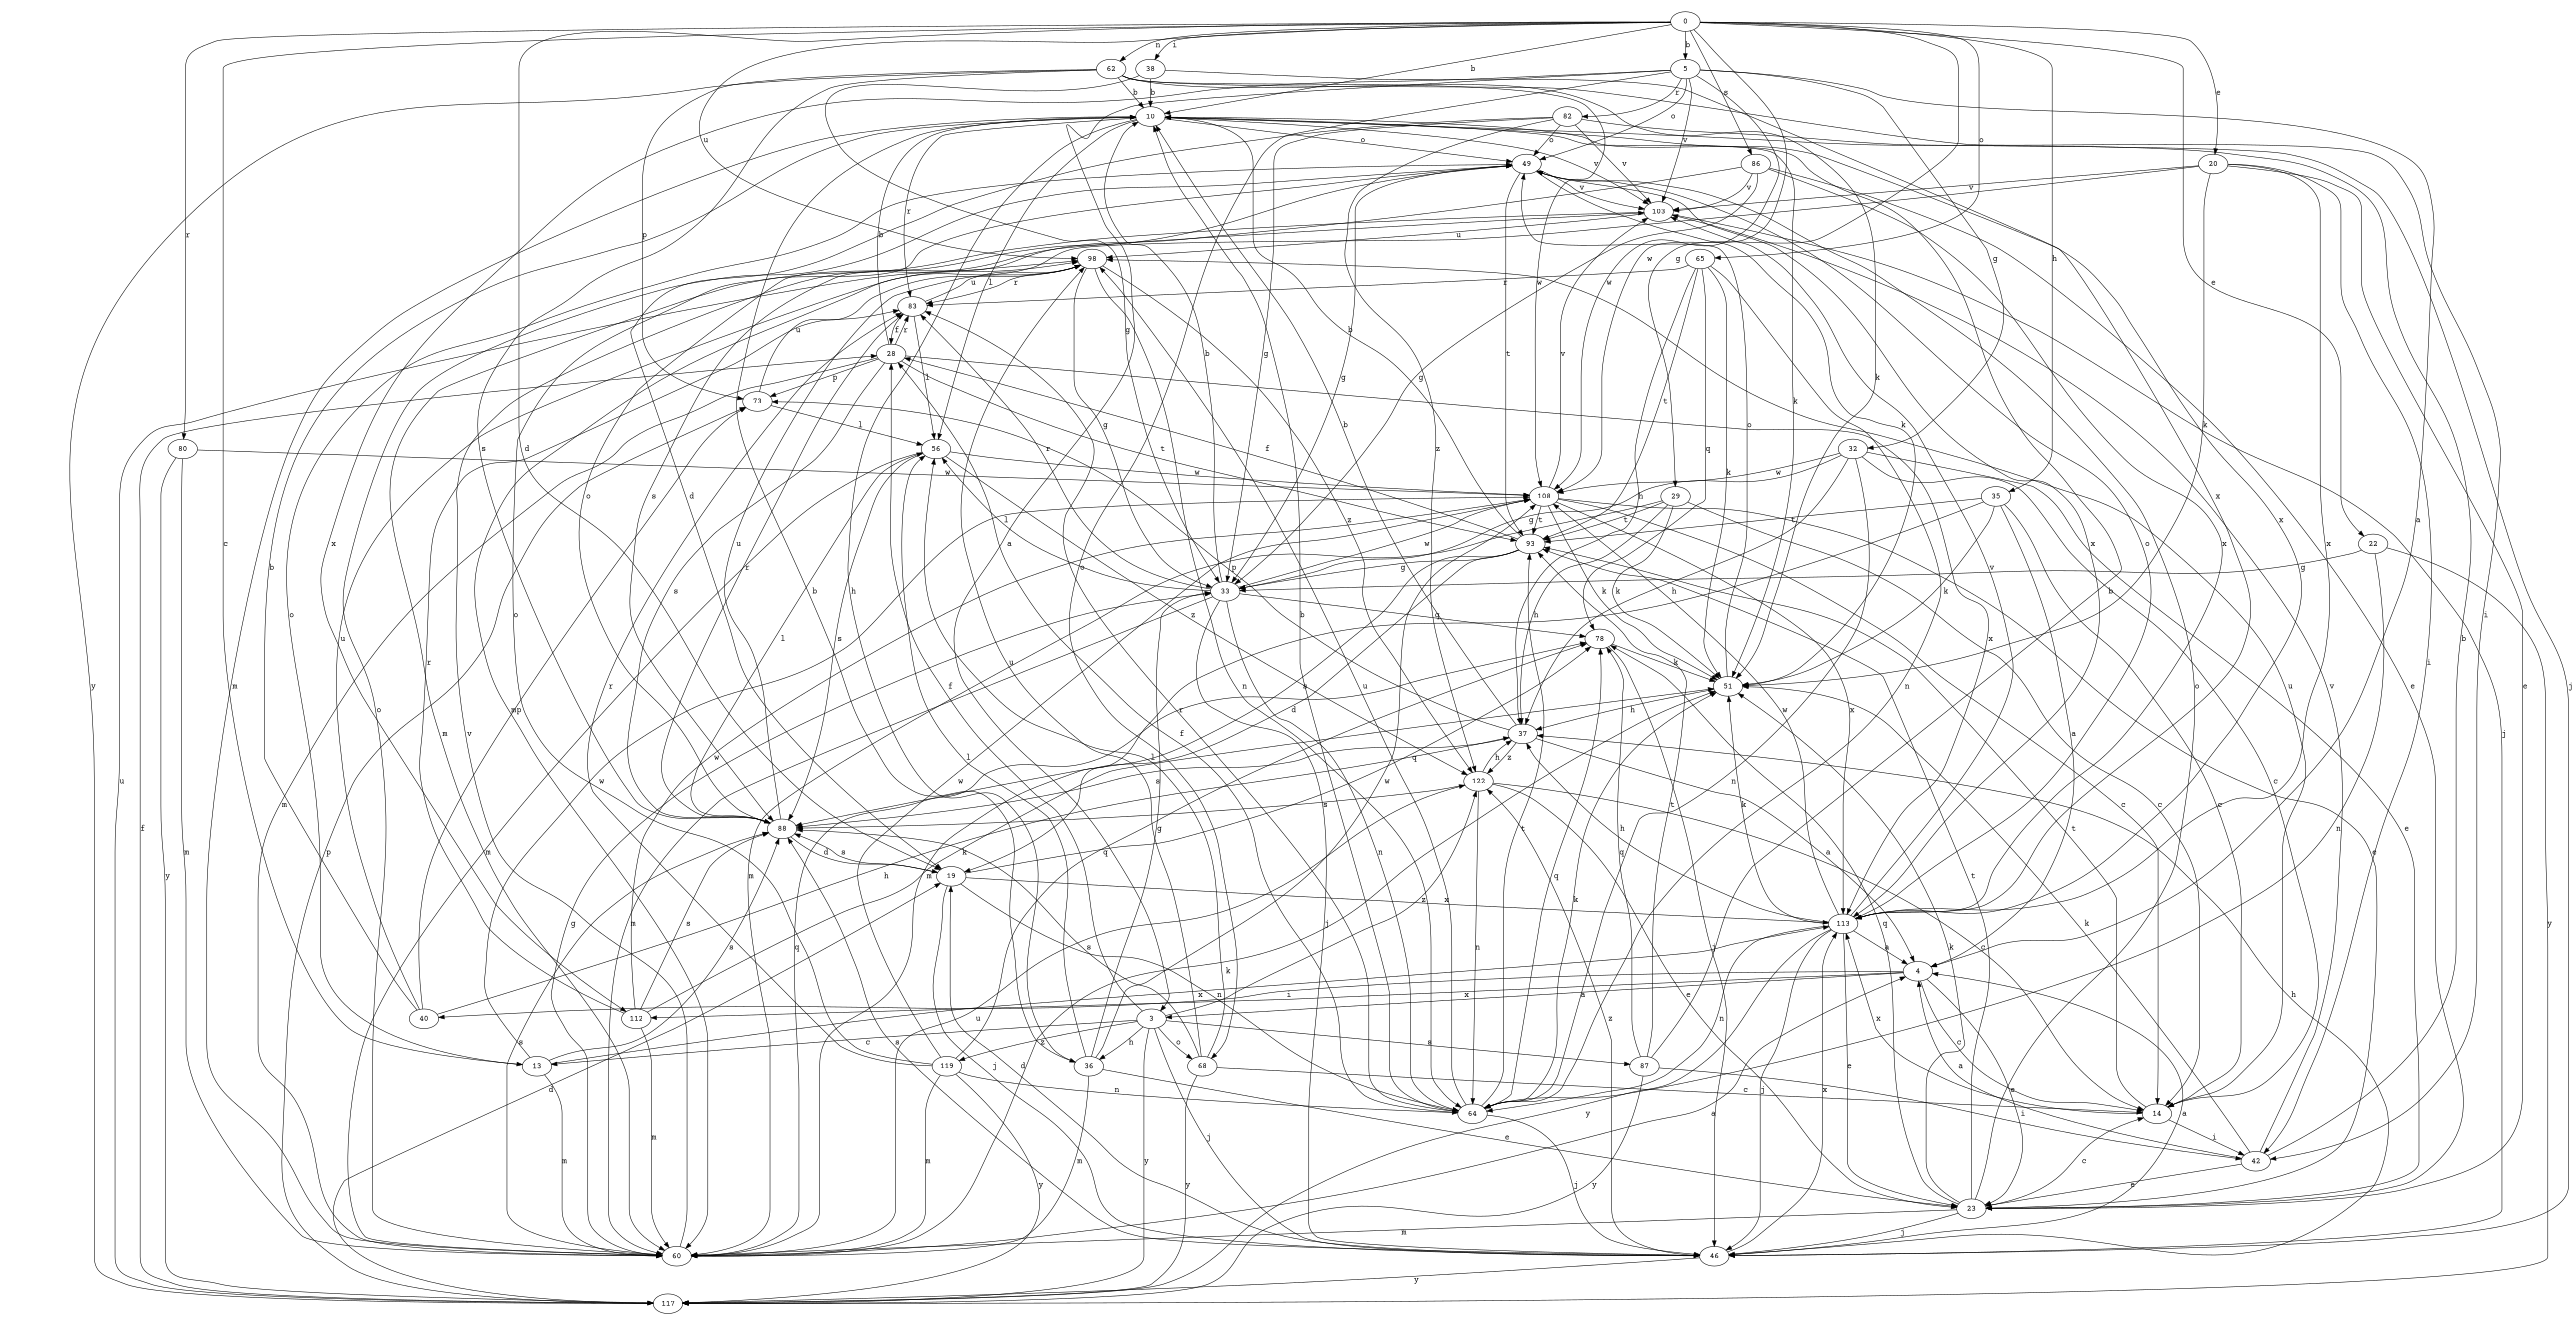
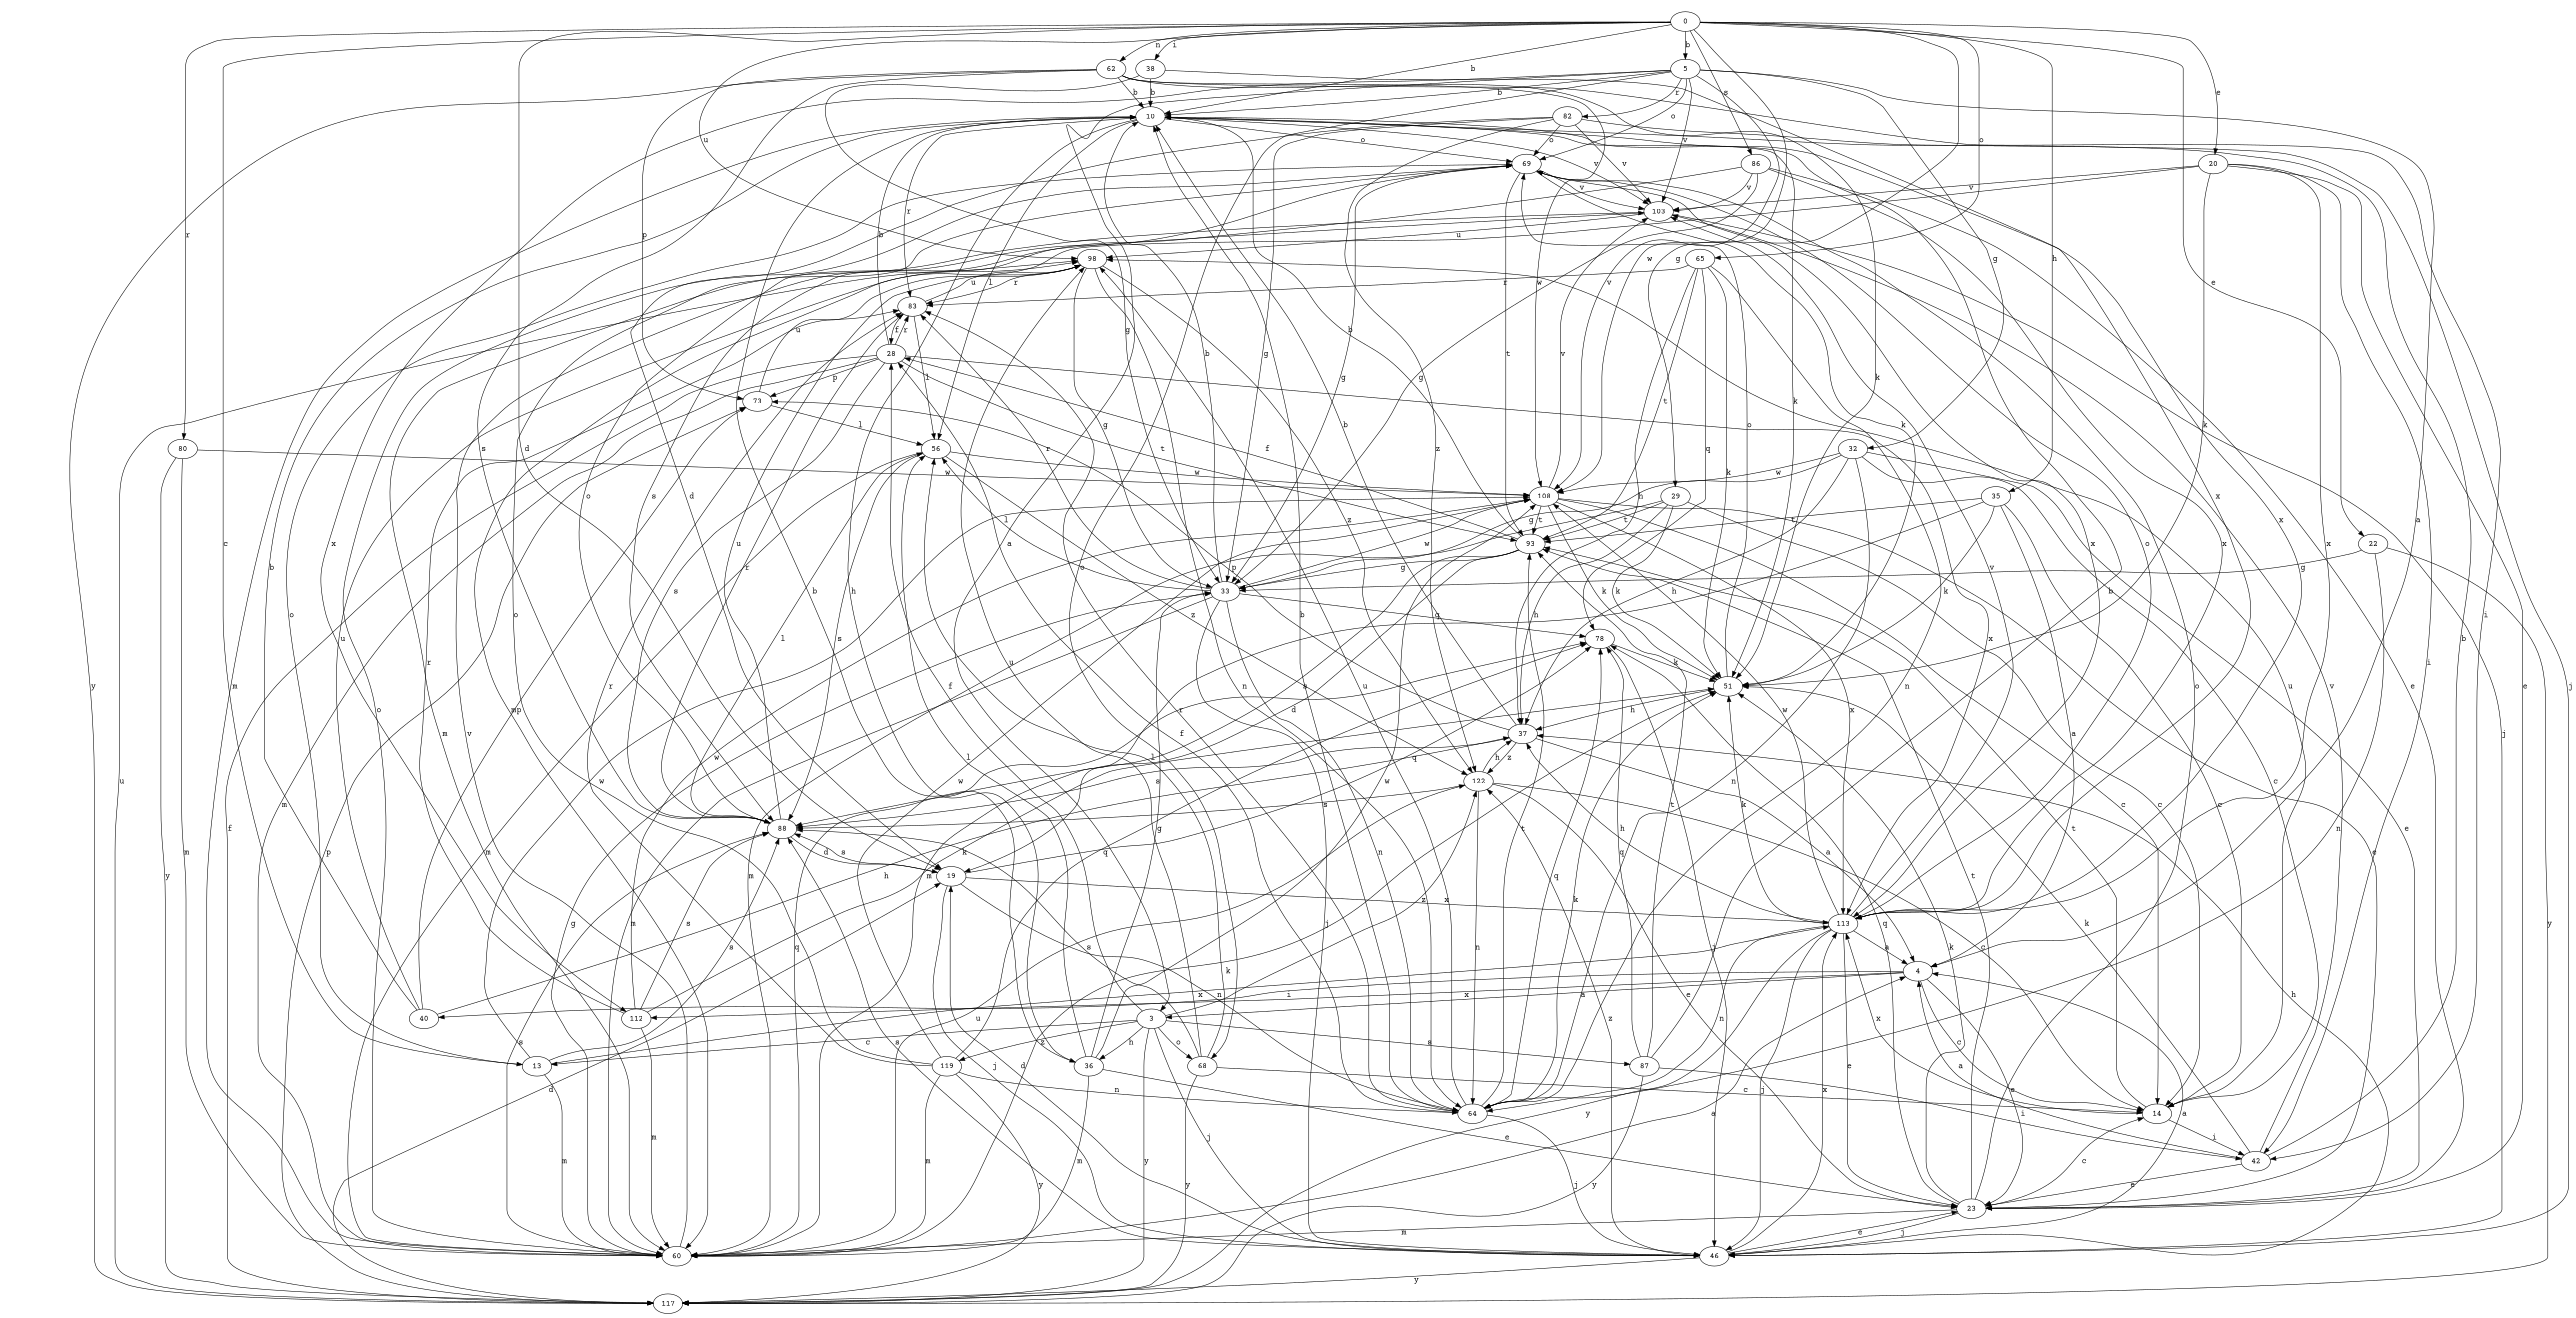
none -> (1421, 96)
(1527, 164) -> (1527, 164)
(1609, 283) -> (1609, 283)
(140, 751) -> (227, 829)
none -> (1840, 1233)
